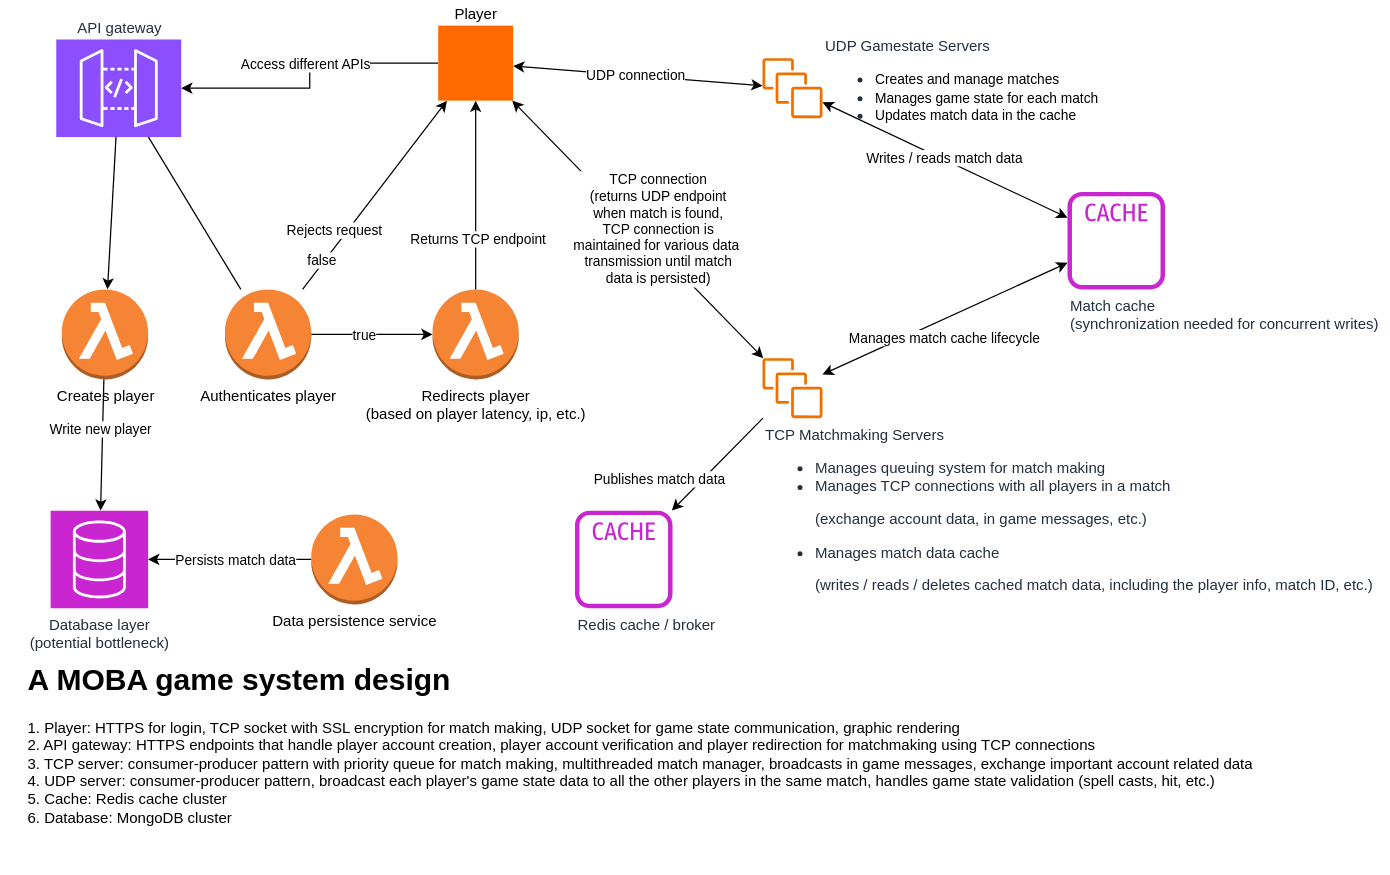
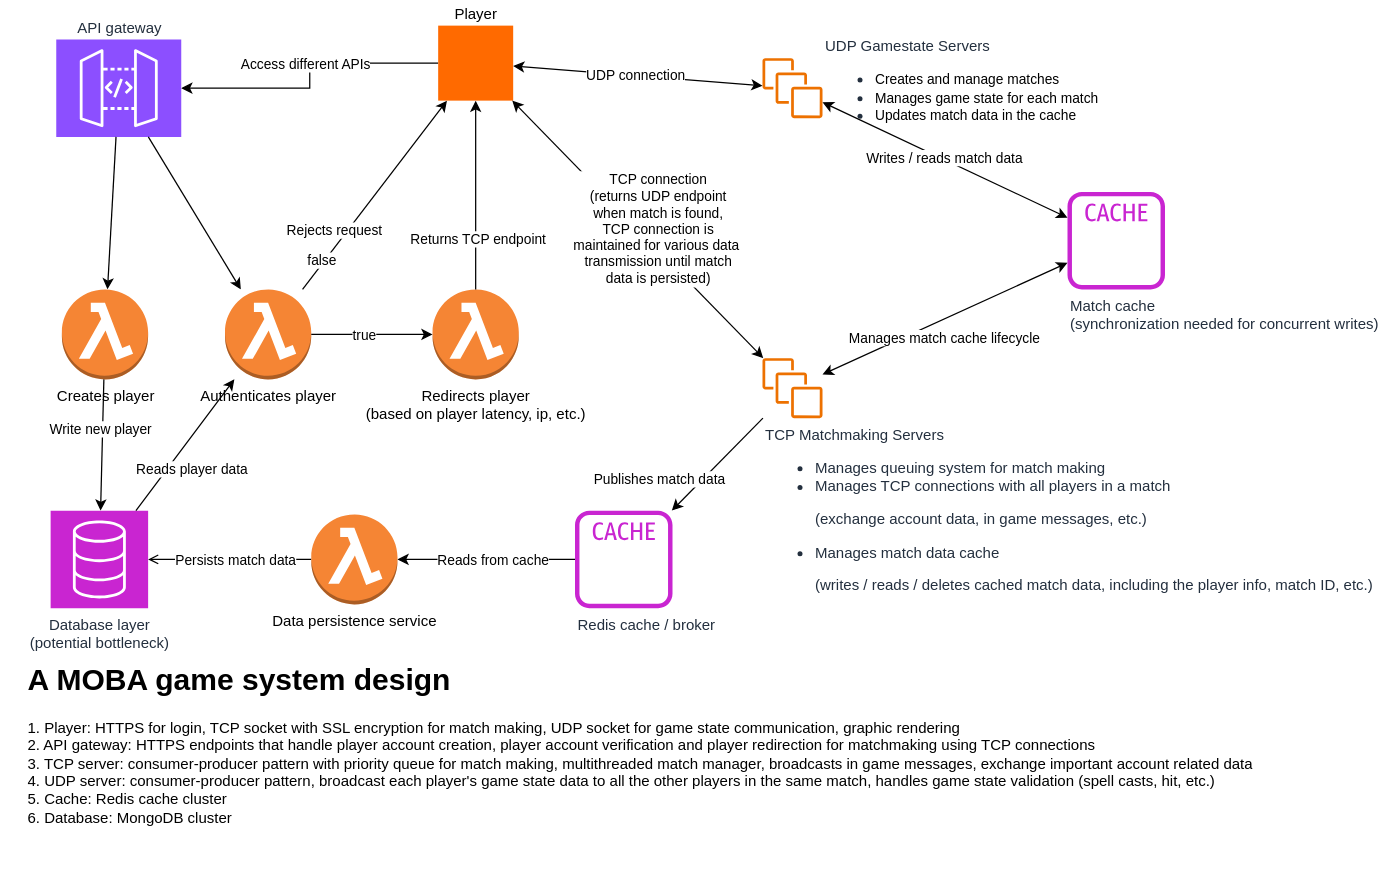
(237, 283) -> (236, 281)
none -> (183, 448)
(158, 559) -> (155, 559)
none -> (491, 559)
